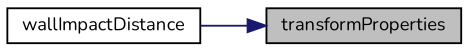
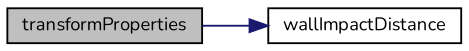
(224, 26) -> (226, 26)
